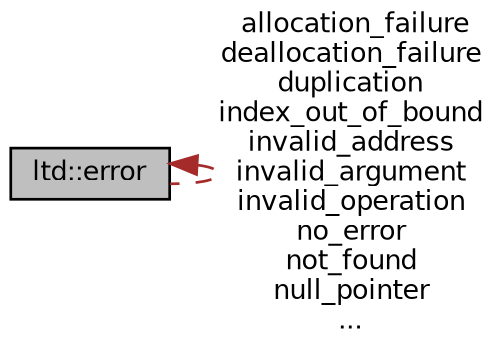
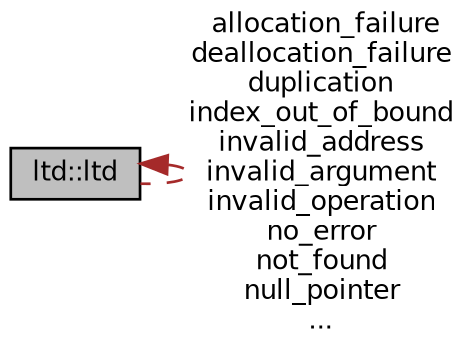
(90, 174) -> (75, 174)
